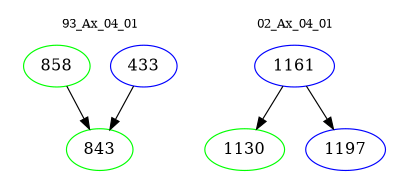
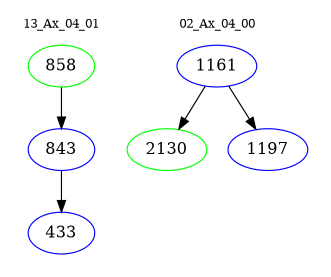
(100, 25) -> (61, 25)
(295, 25) -> (217, 25)
(125, 103) -> (61, 186)
(100, 150) -> (61, 150)
(245, 150) -> (167, 150)
